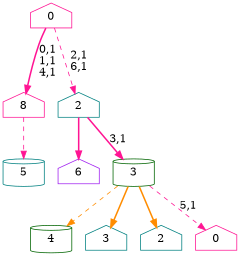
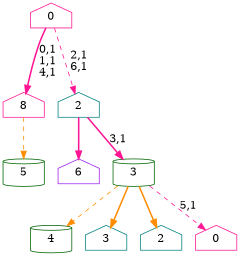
(24, 134) -> (24, 134)
(24, 173) -> (24, 173)
